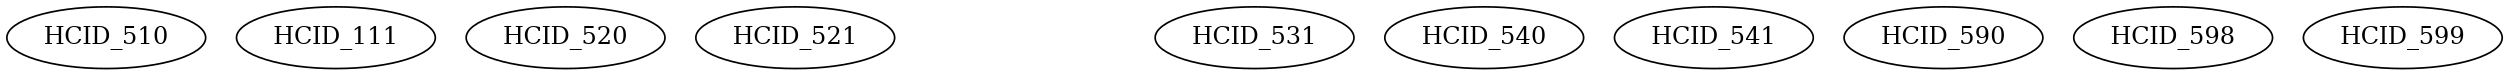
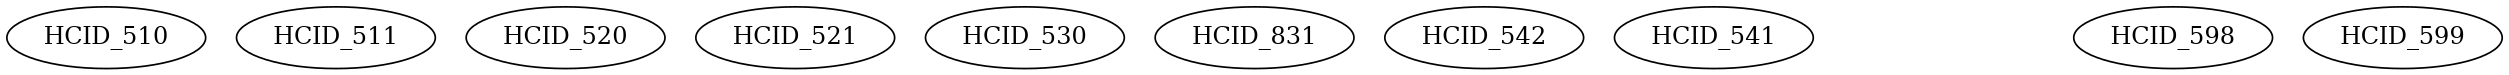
(336, 38) -> (336, 38)
none -> (1025, 38)
(1255, 38) -> (1255, 38)
(1484, 38) -> (1484, 38)
(1944, 38) -> none
